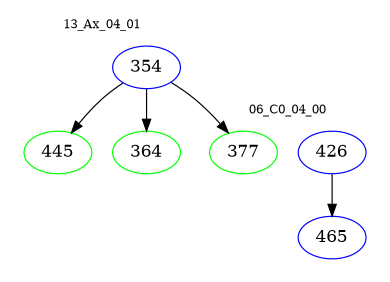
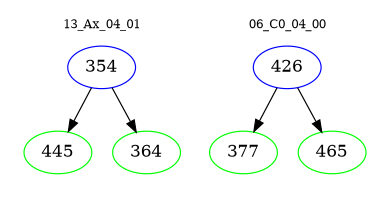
(208, 111) -> (268, 104)
(332, 238) -> (332, 152)
